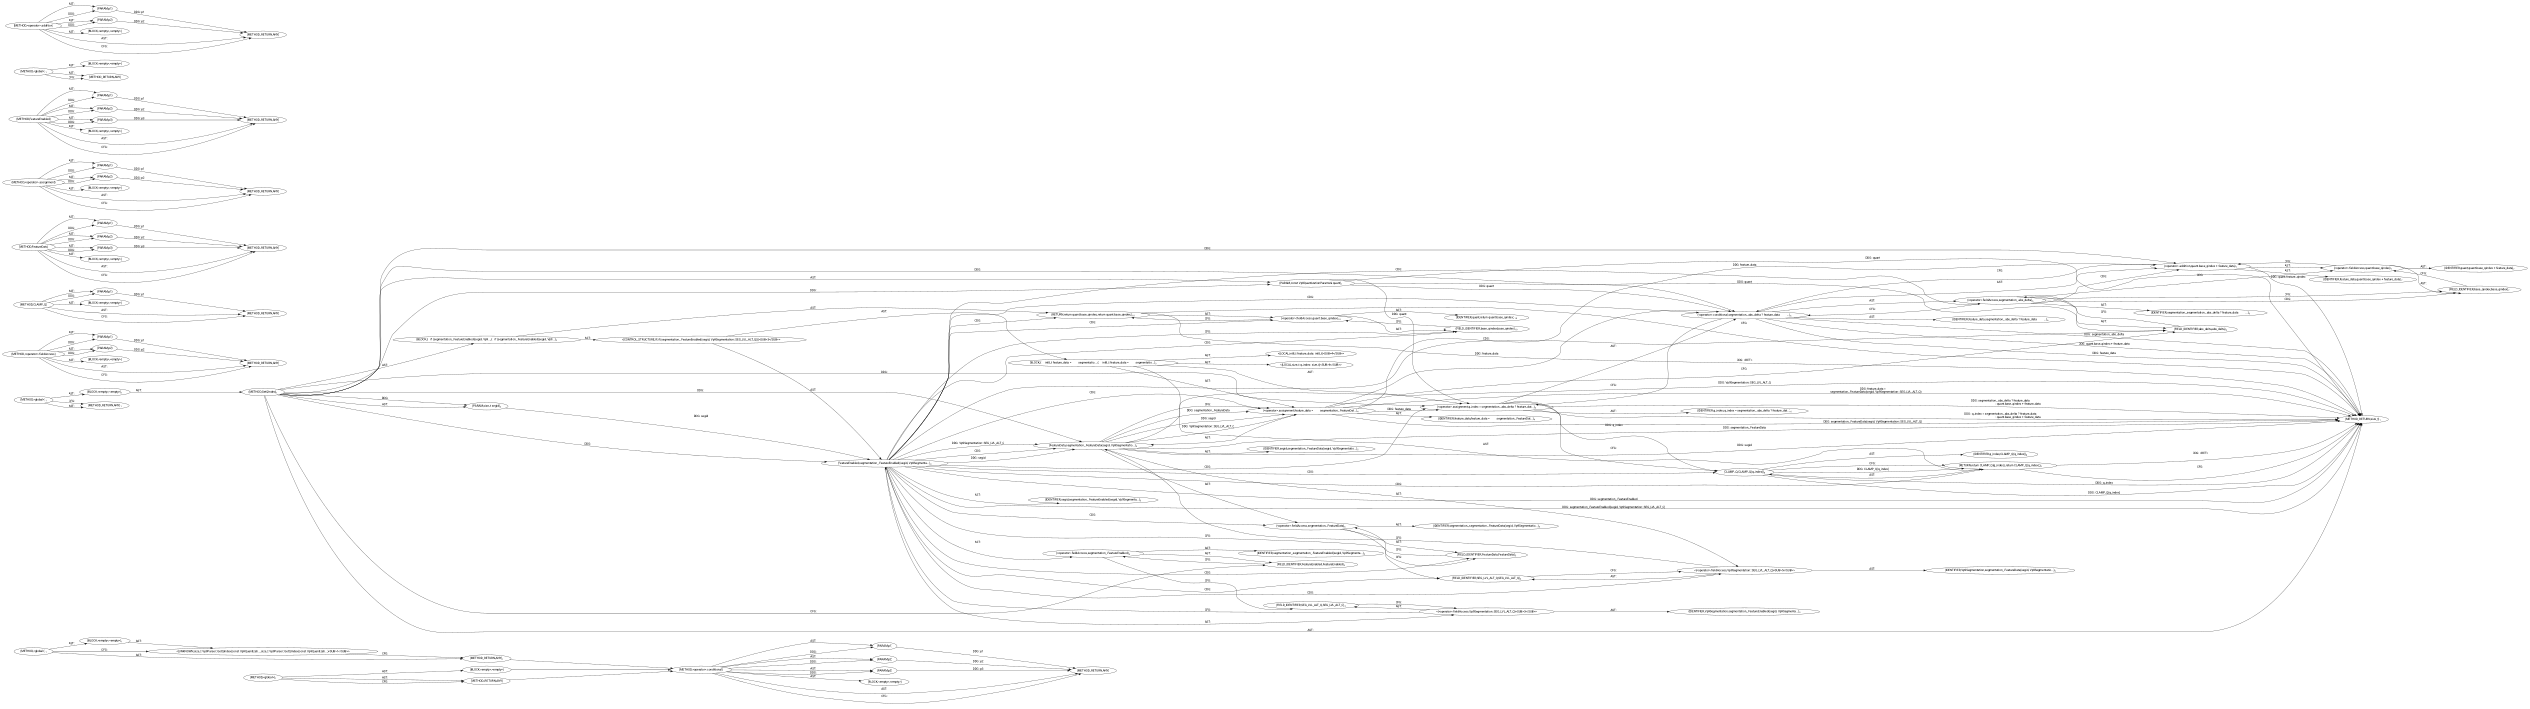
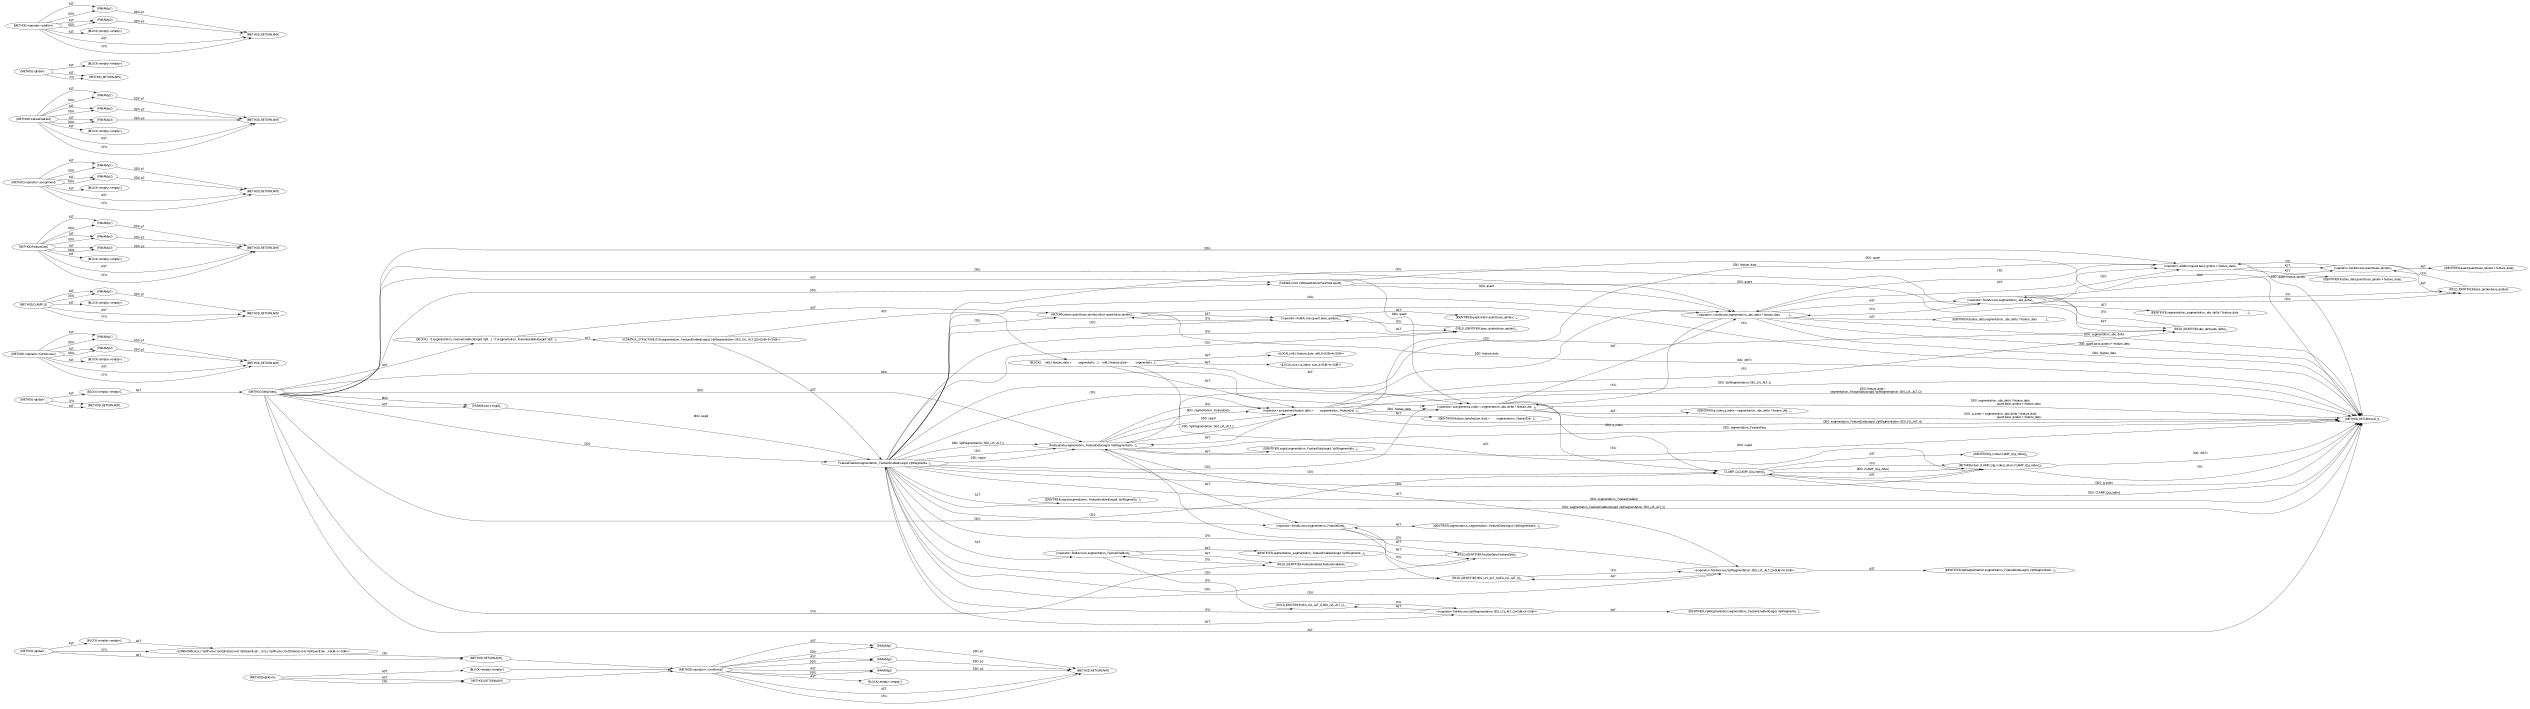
none -> (972, 521)
(1399, 550) -> (1399, 550)
